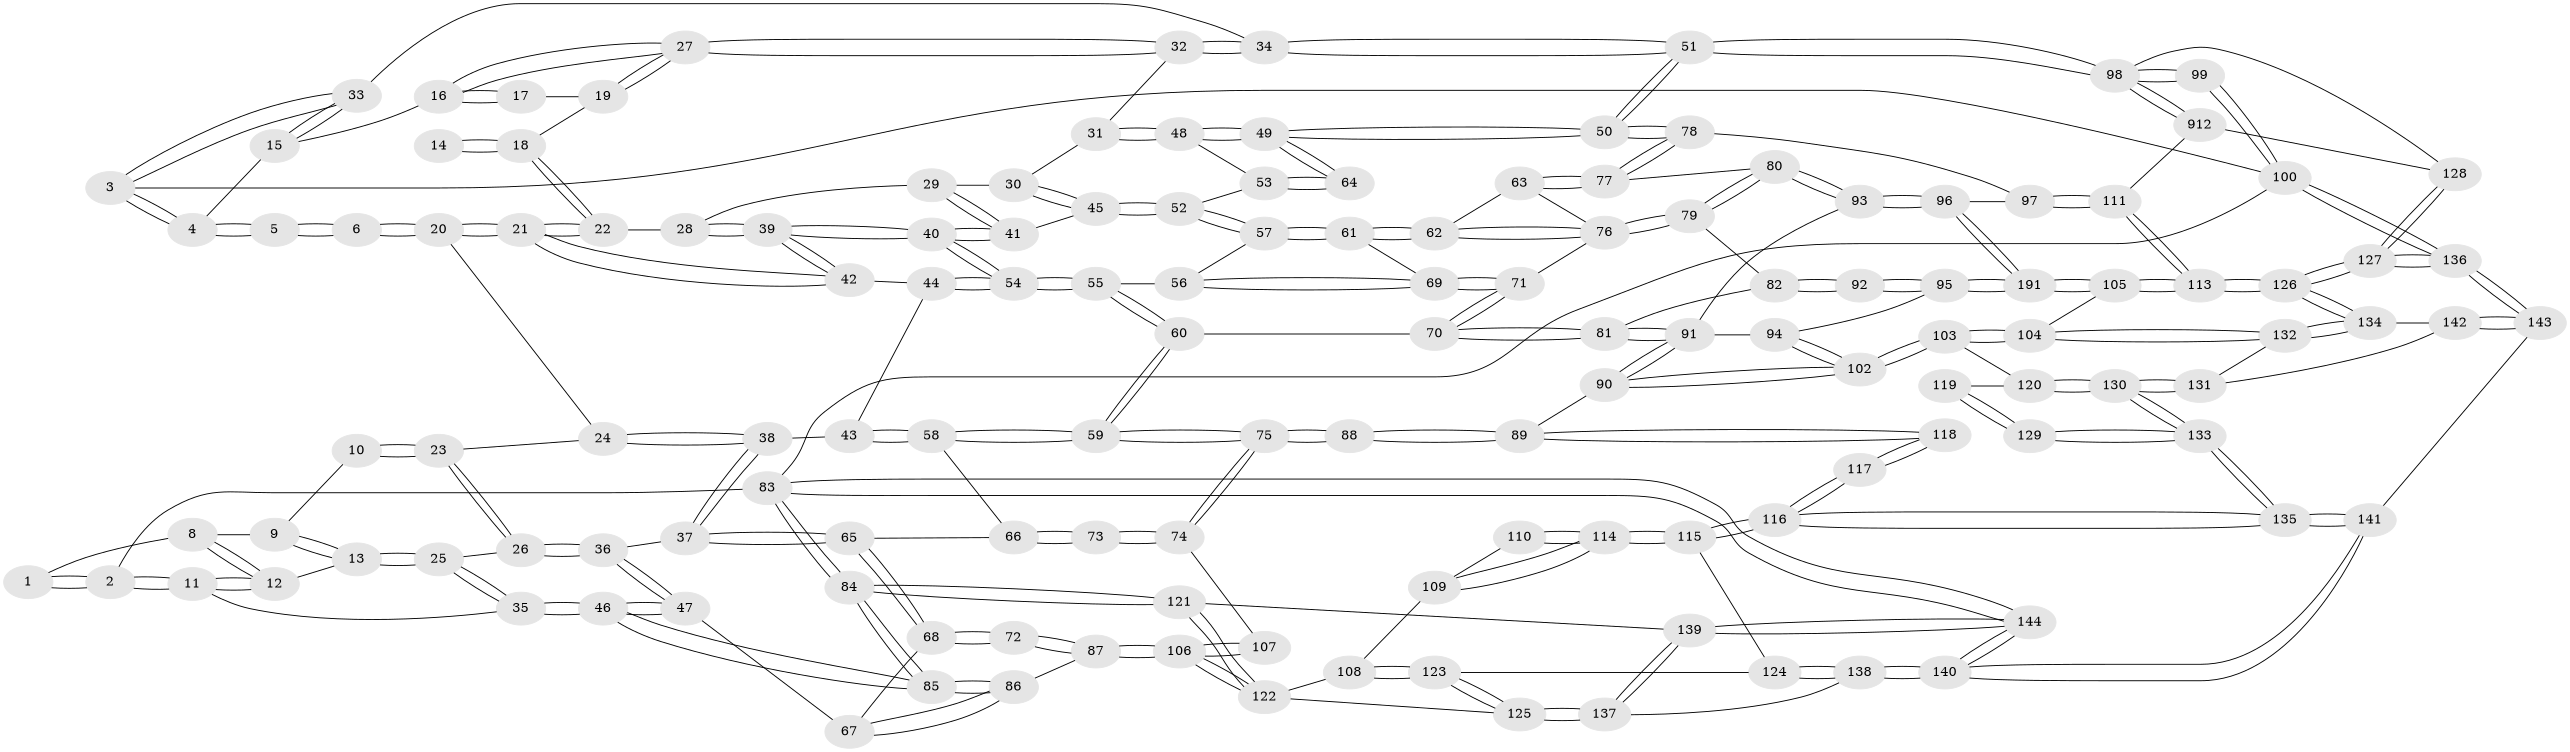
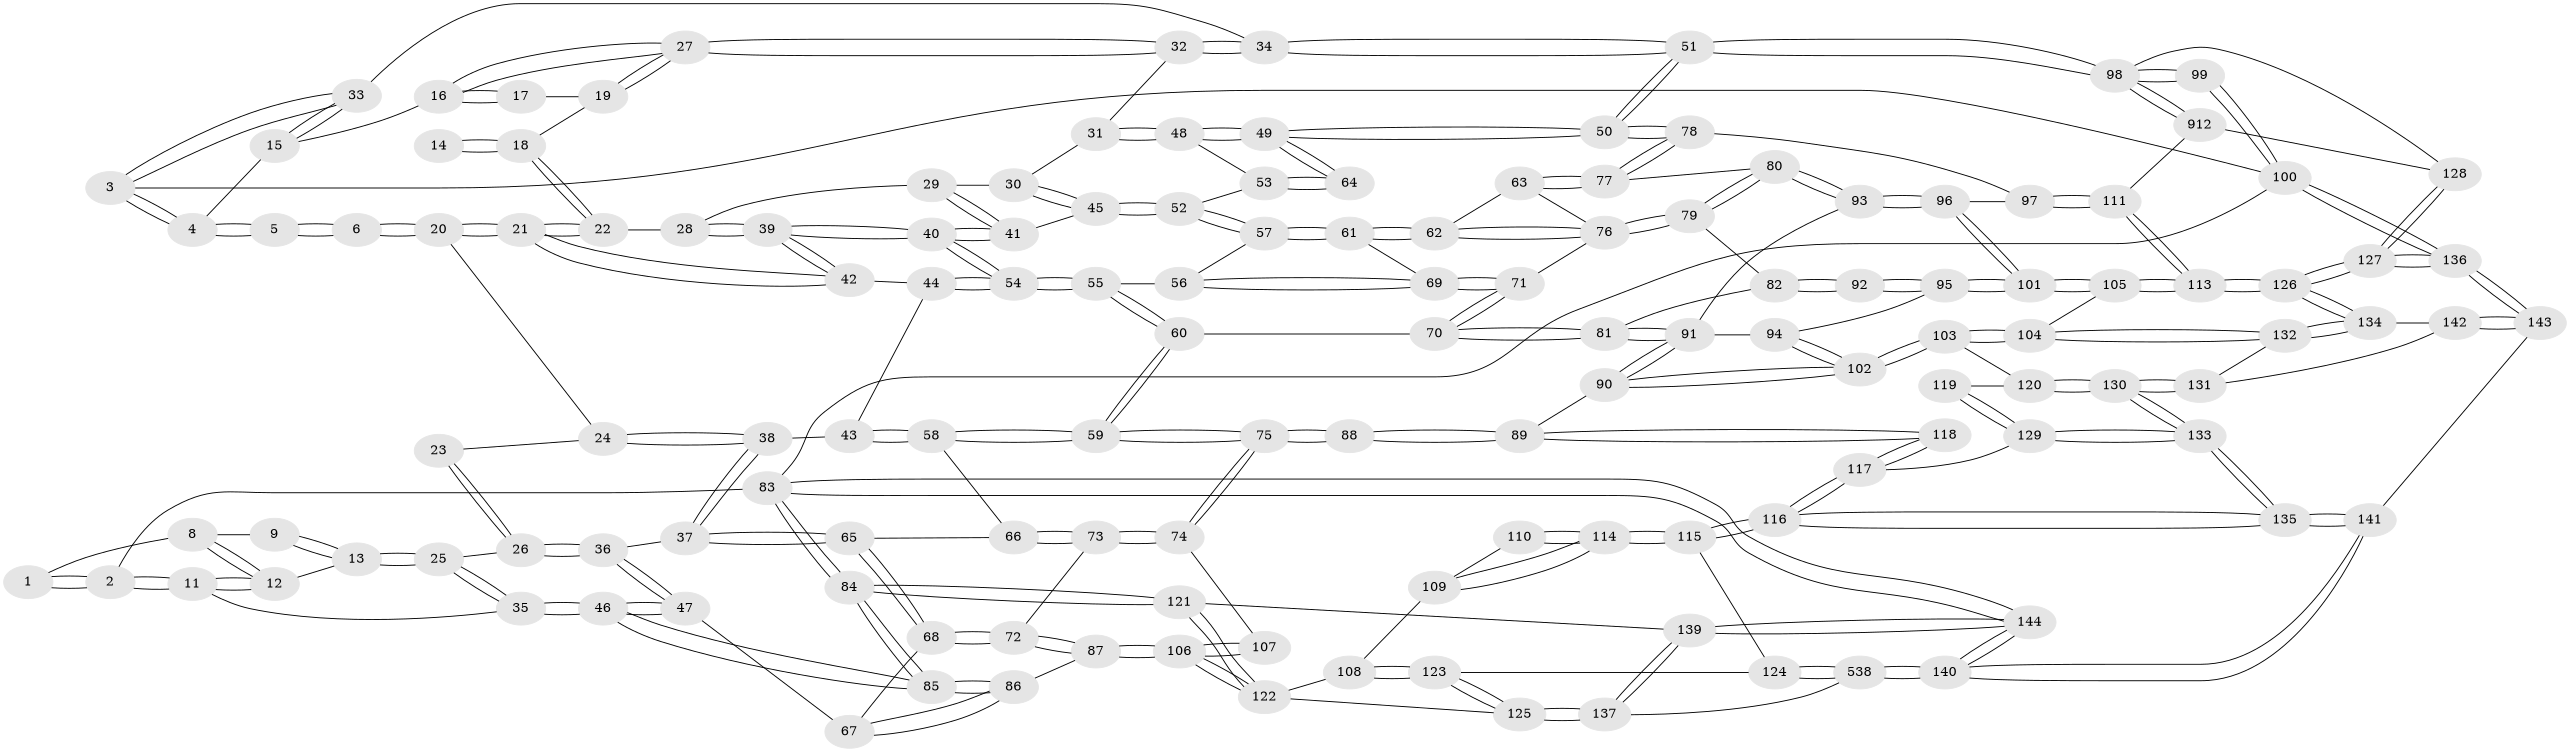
(2030, 286) -> (2030, 286)
(357, 451) -> none
none -> (1949, 464)
none -> (1058, 584)
(1860, 673) -> (1860, 673)
